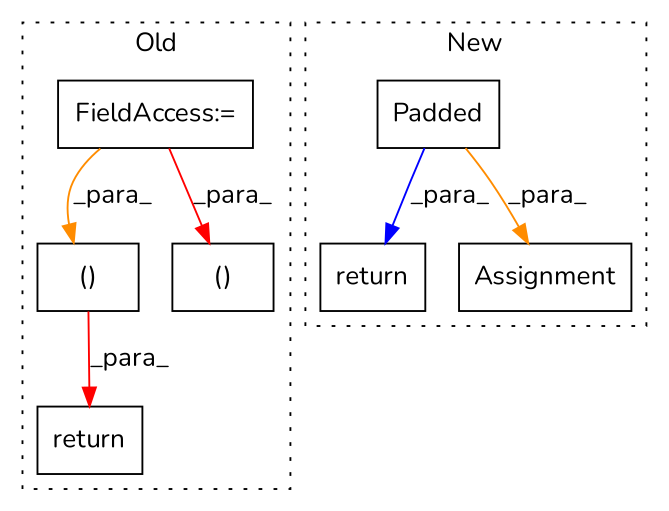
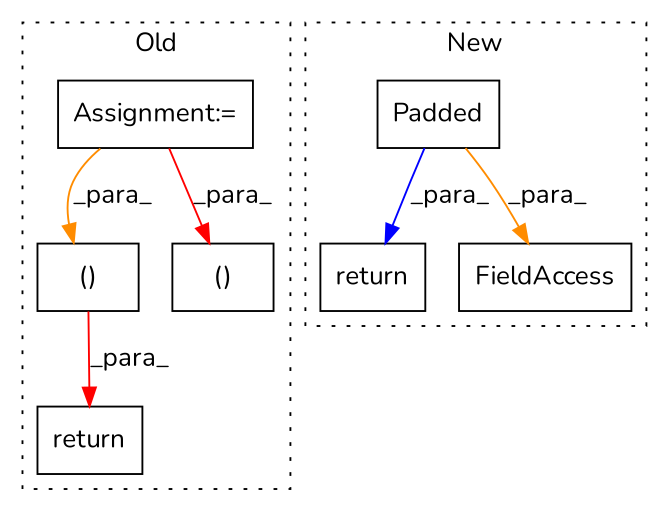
(156, 114) -> (156, 114)
(545, 277) -> (545, 277)
